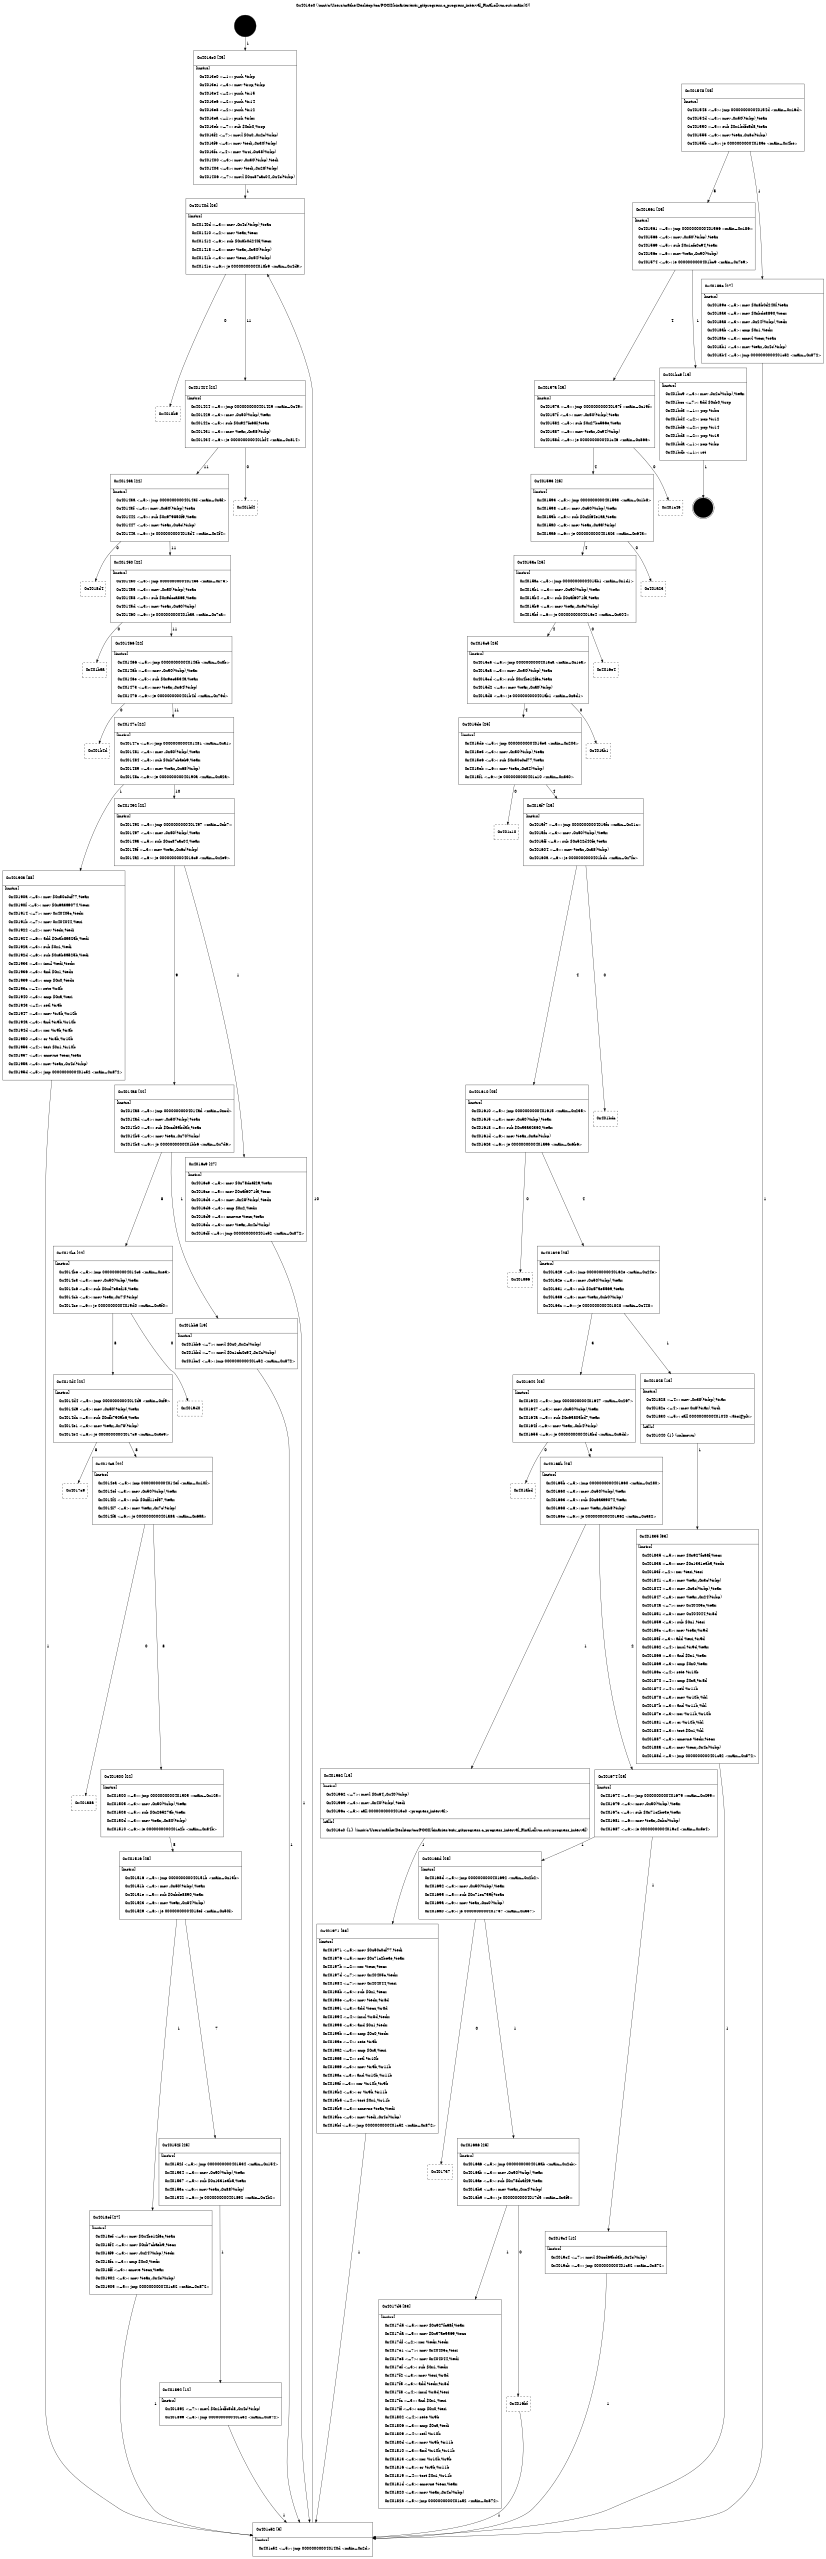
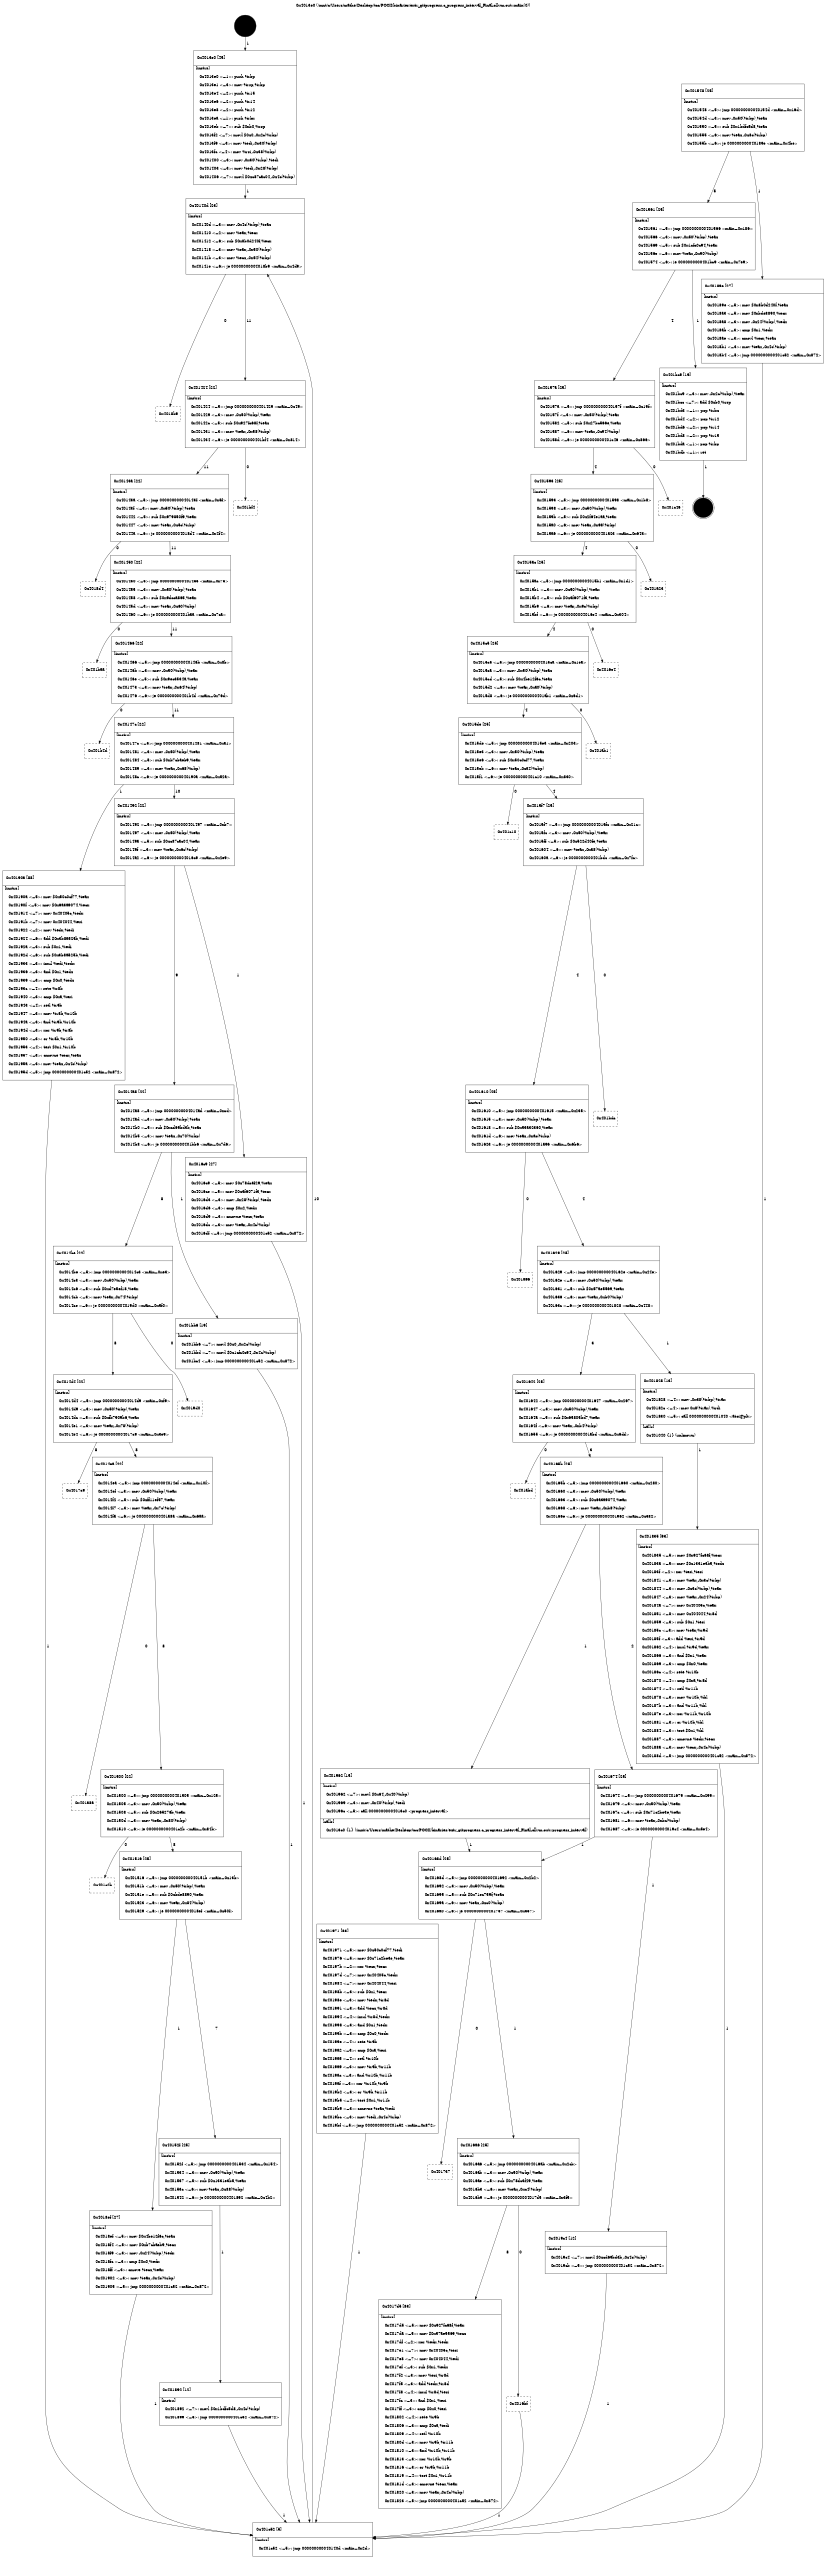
(406, 1878) -> (467, 1844)
none -> (102, 1885)
(507, 2252) -> (507, 2252)
